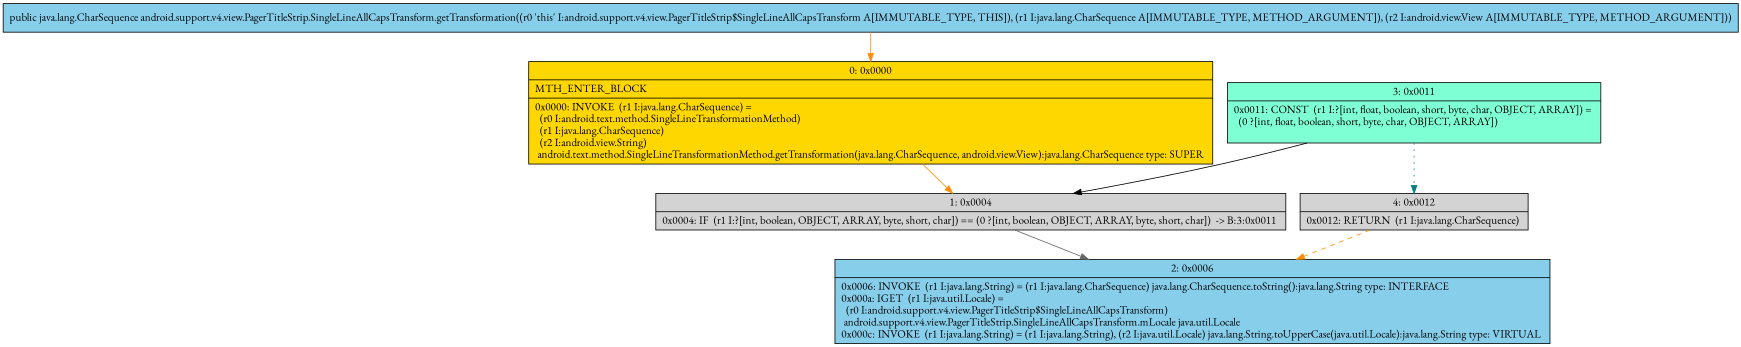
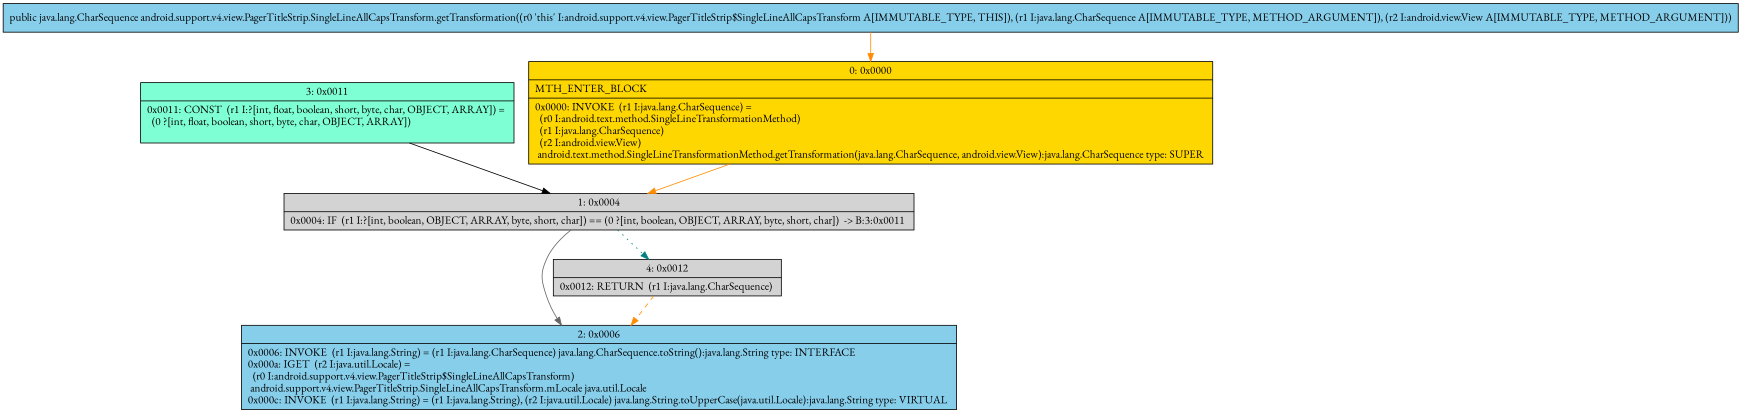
(591, 143) -> (588, 143)
(1414, 164) -> (630, 242)
(924, 298) -> (330, 364)
